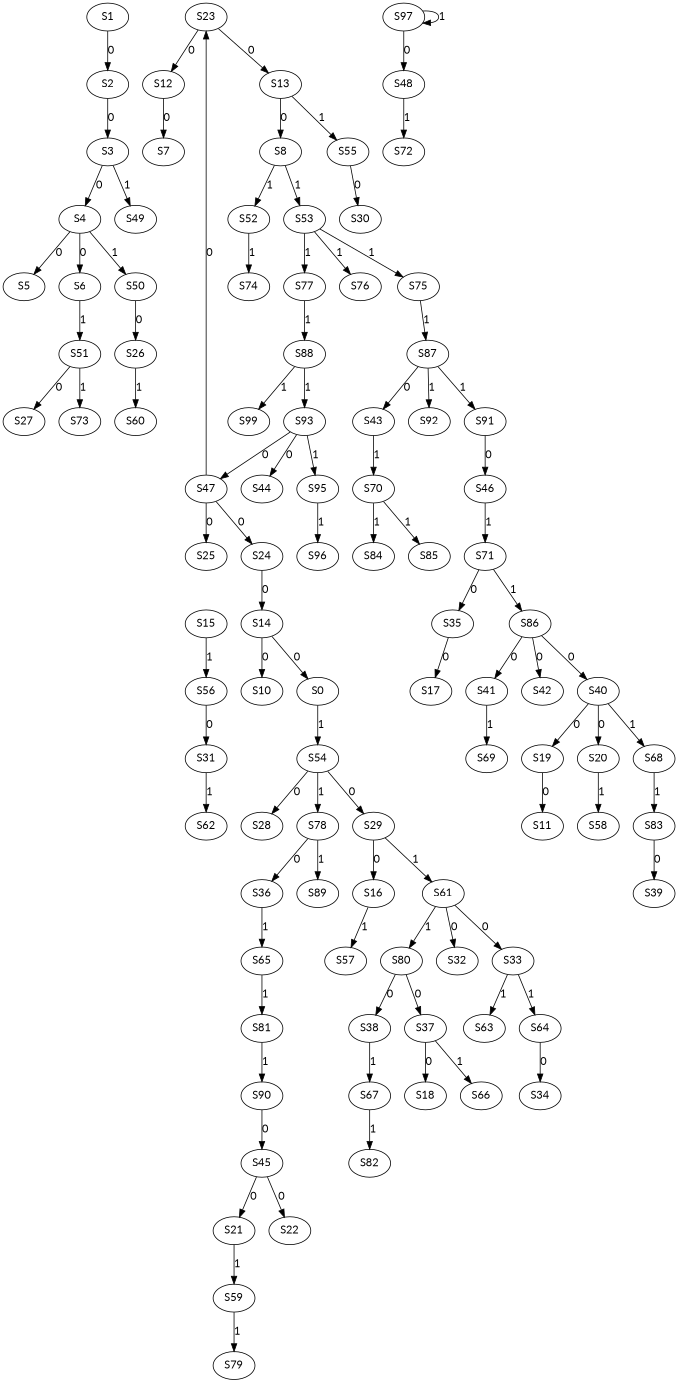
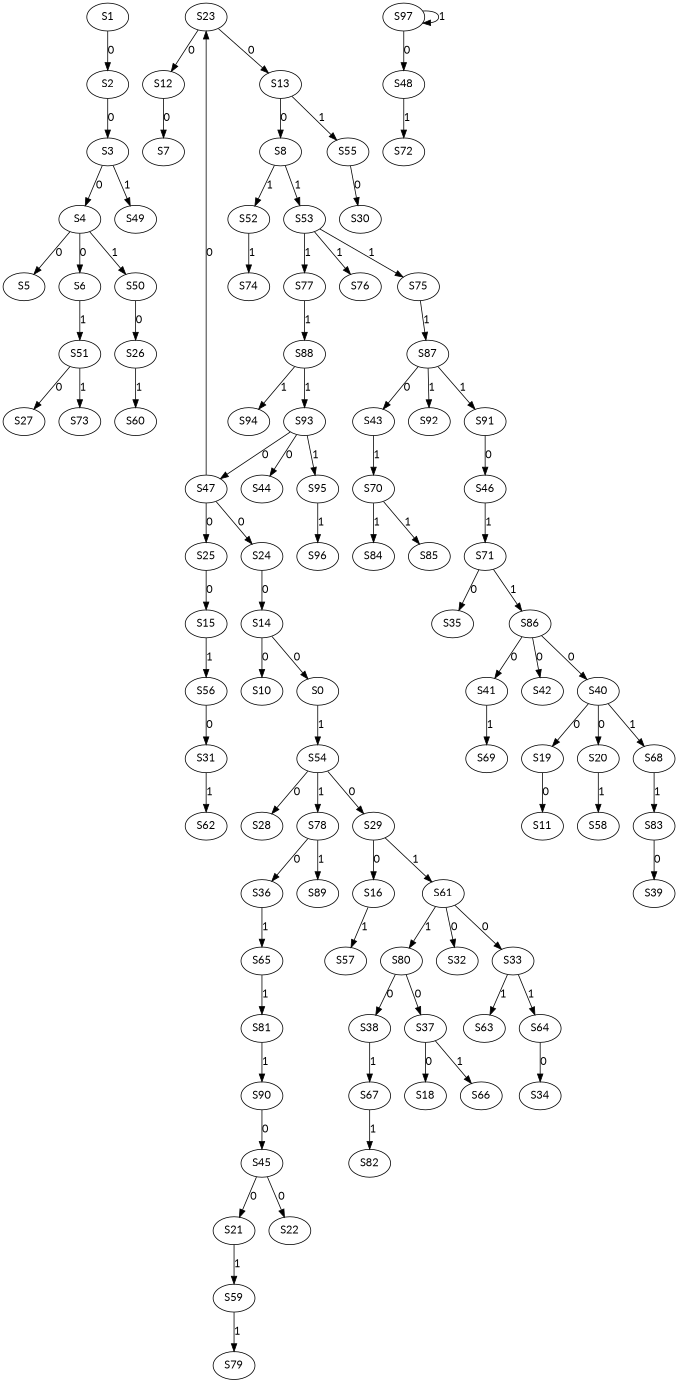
(249, 422) -> (249, 422)
none -> (206, 586)
(431, 691) -> none
